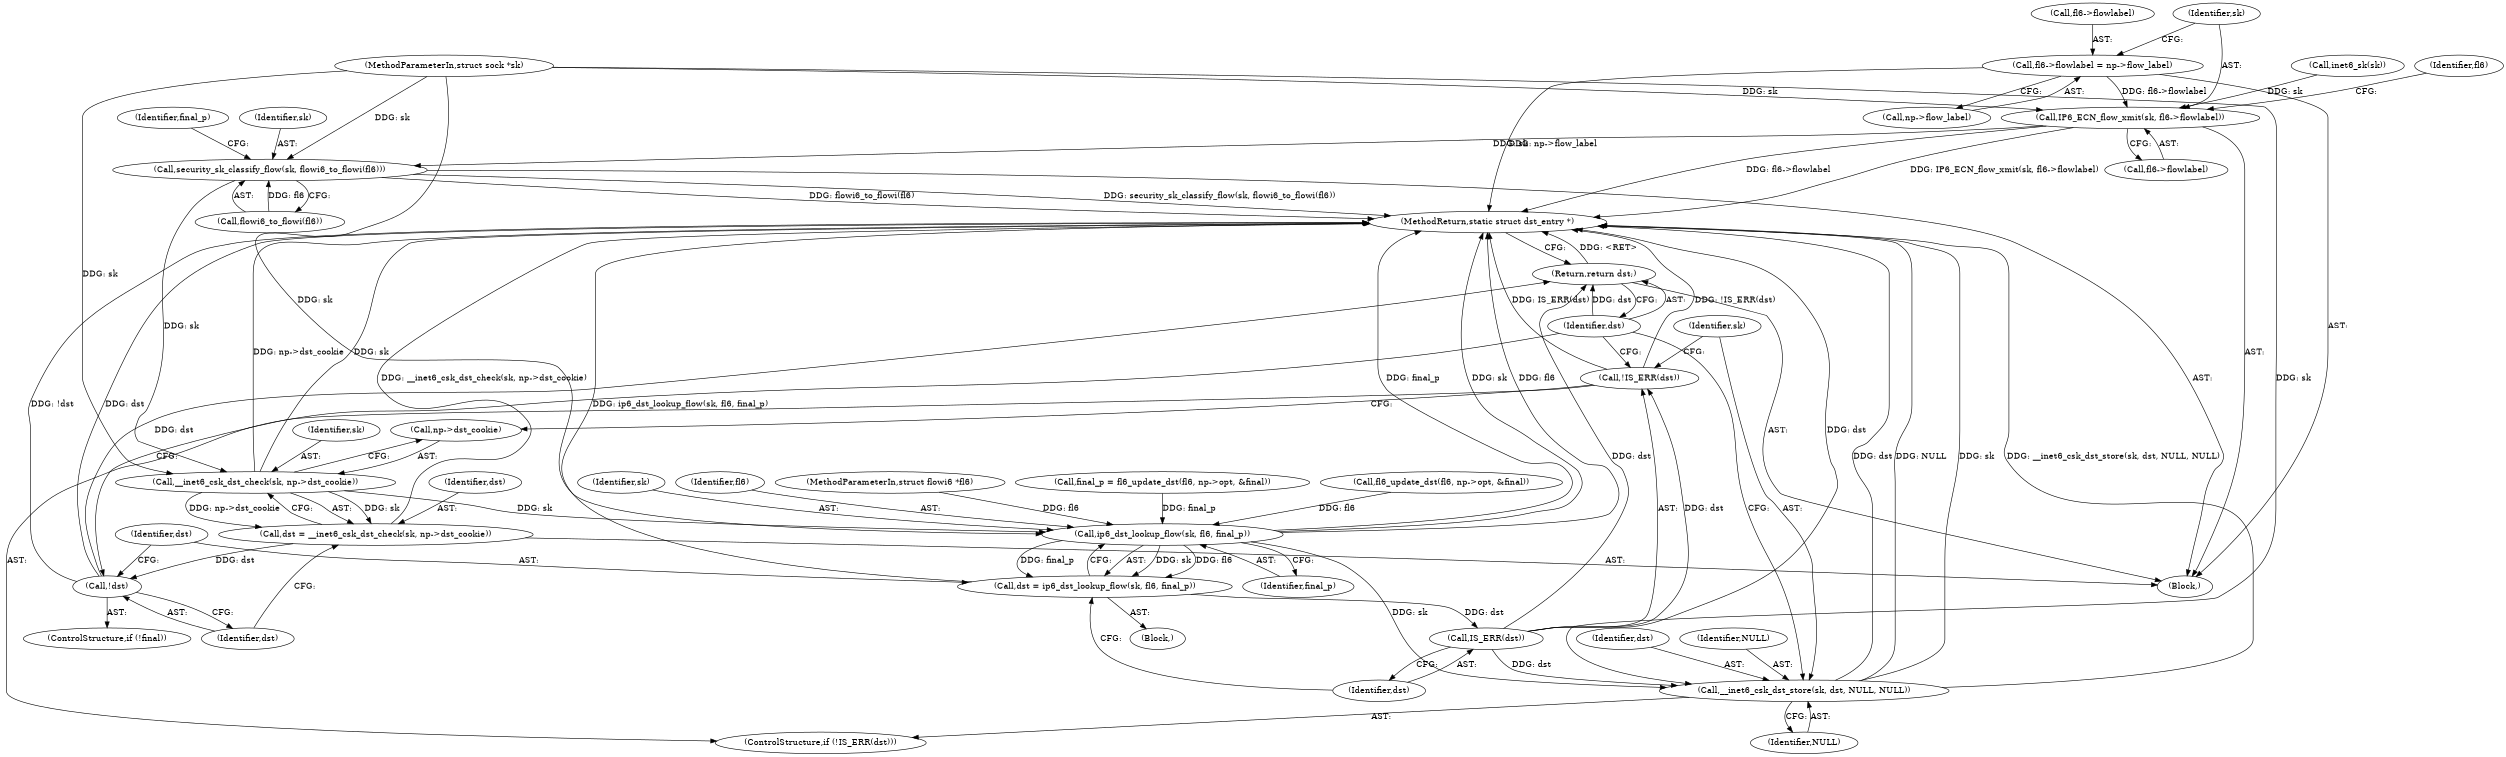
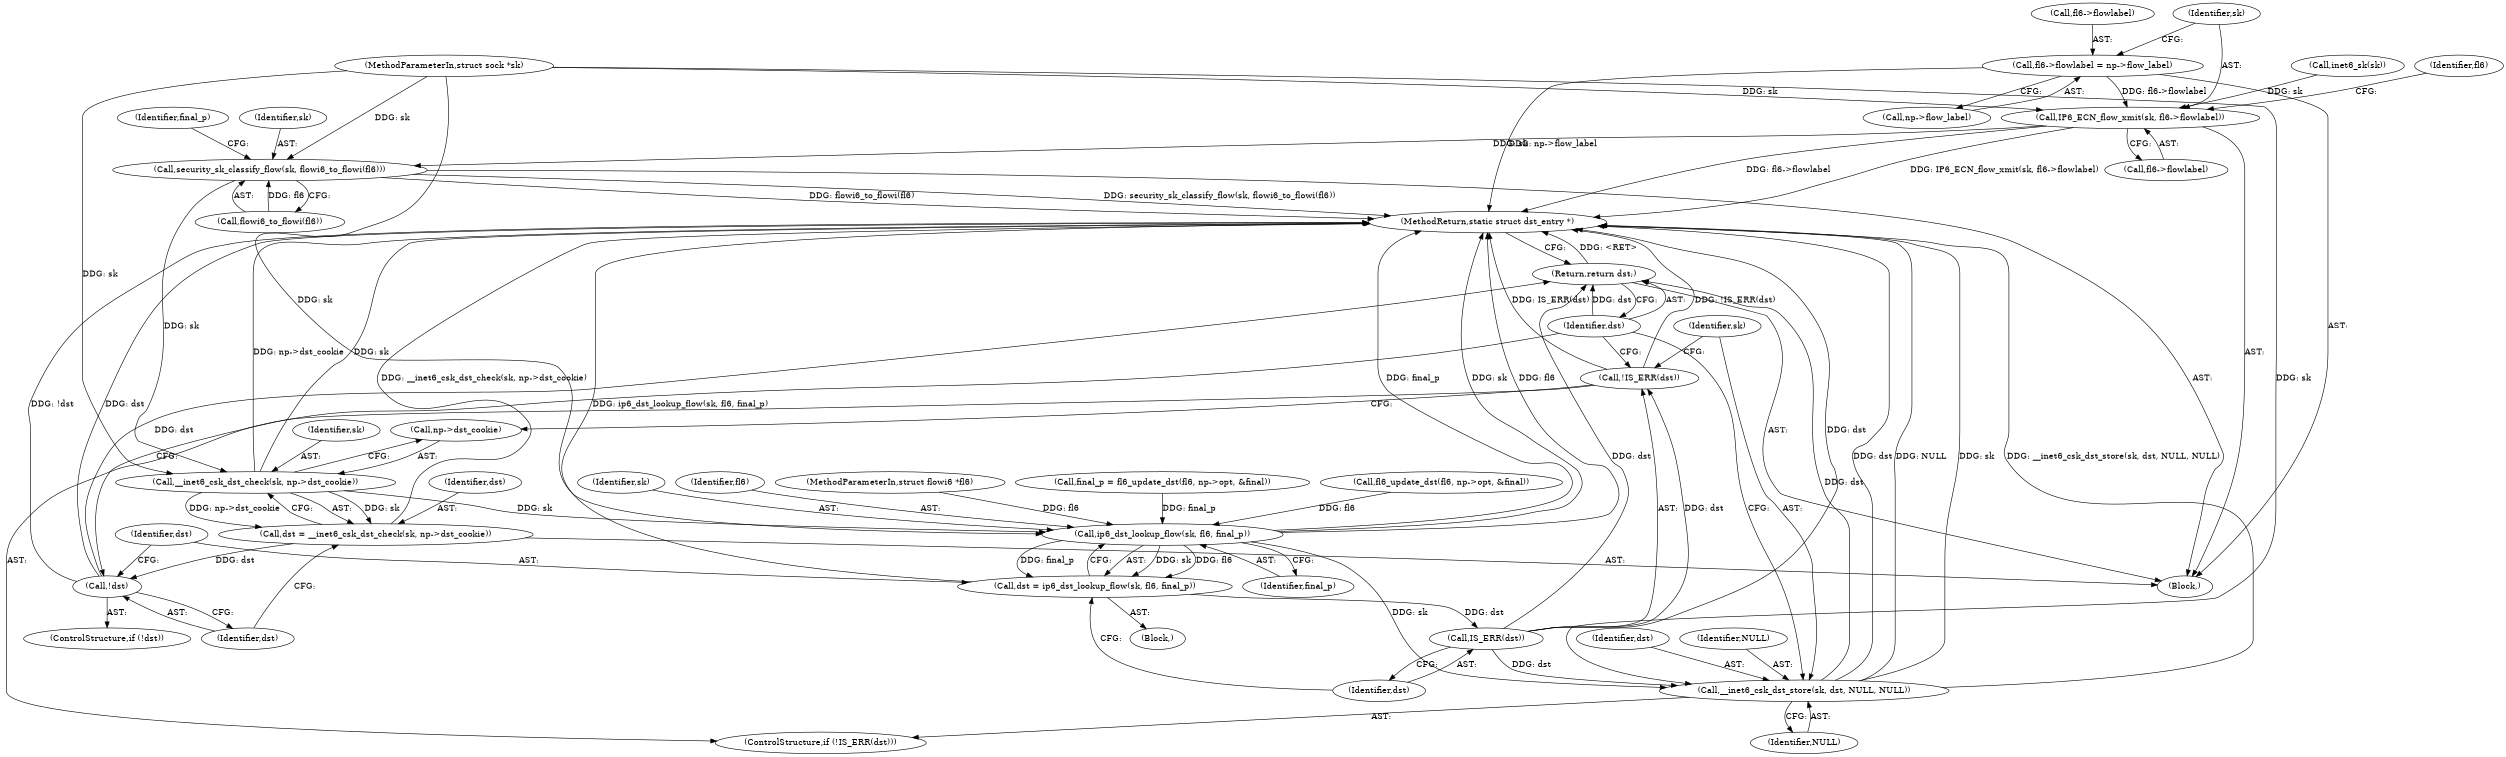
none -> (1813, 434)
(107, 639) -> (107, 639)
